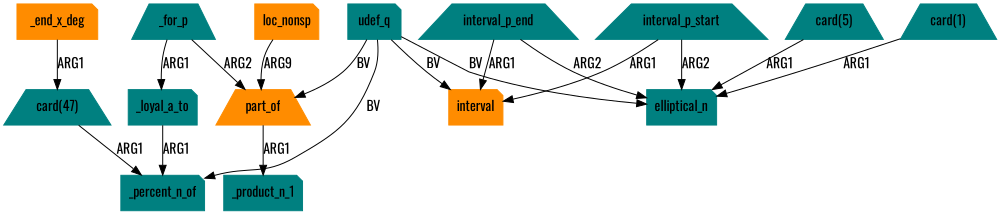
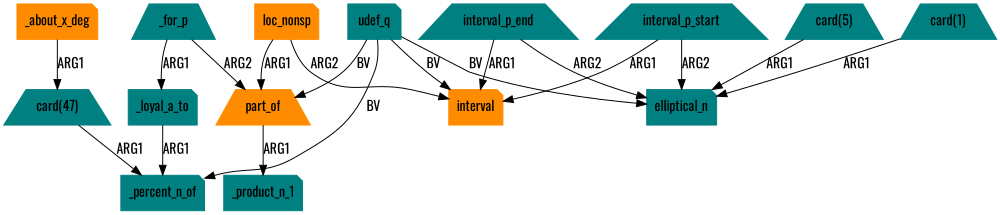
(57, 22) -> (57, 22)
(278, 64) -> (278, 64)
none -> (354, 87)
